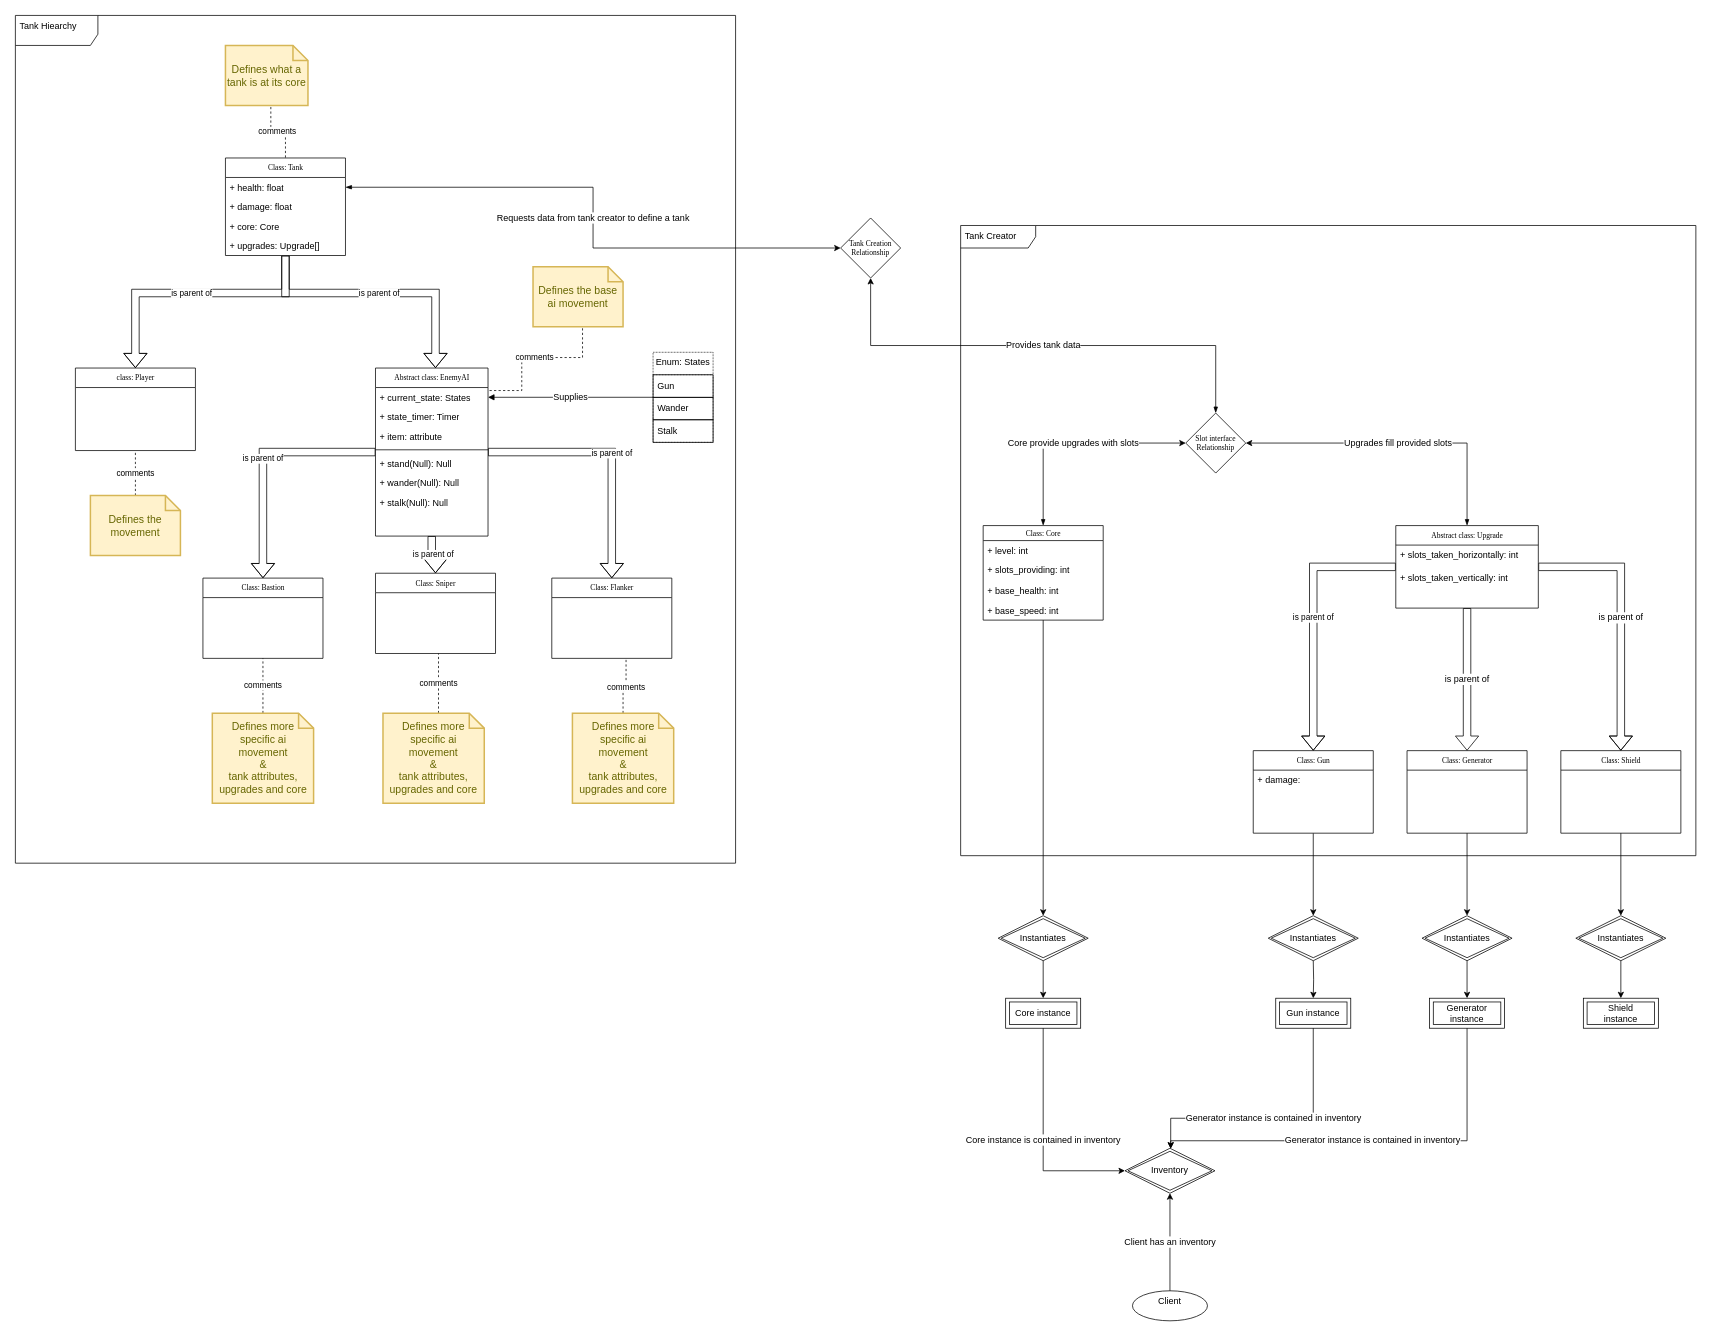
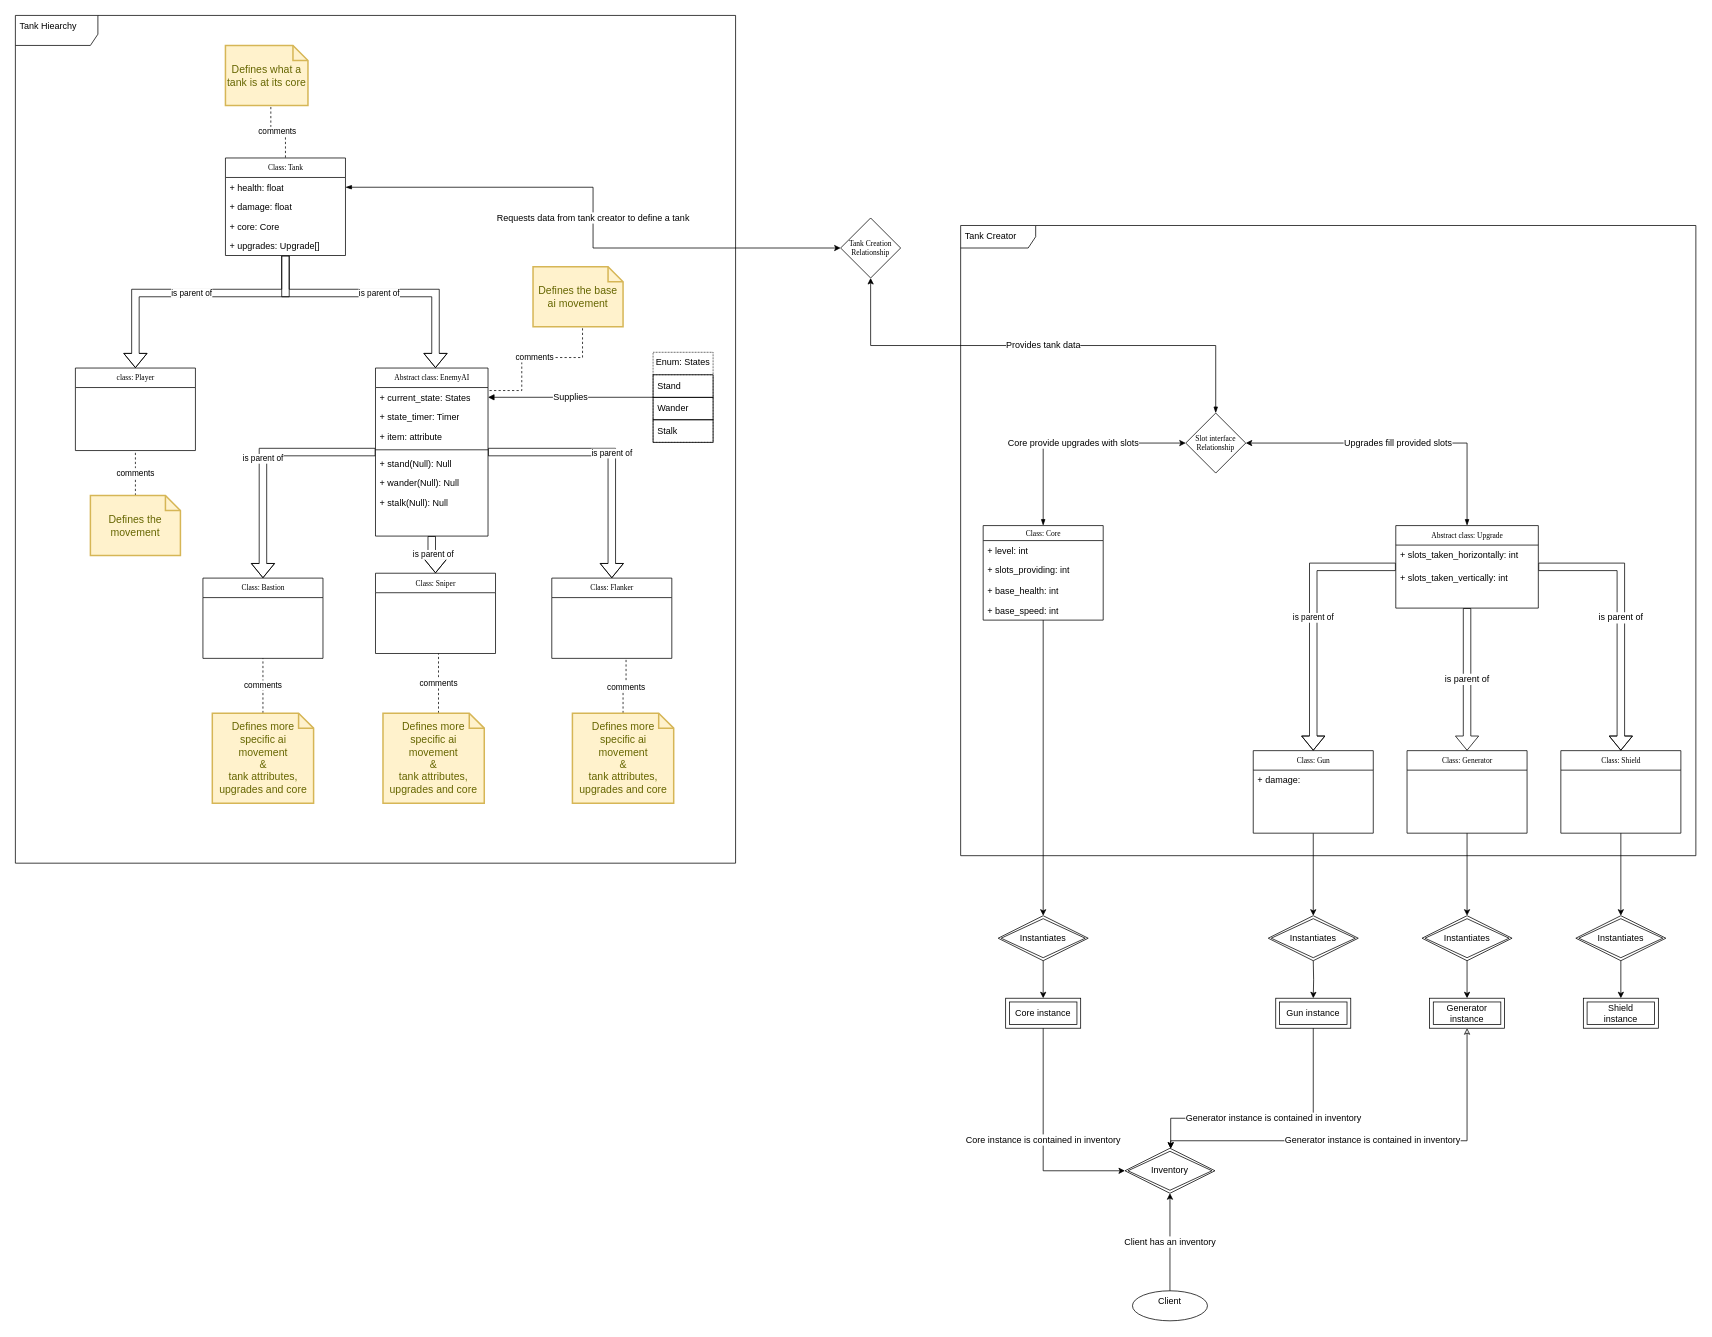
(665, 386) -> (670, 386)
(1467, 1033) -> (1467, 1035)
